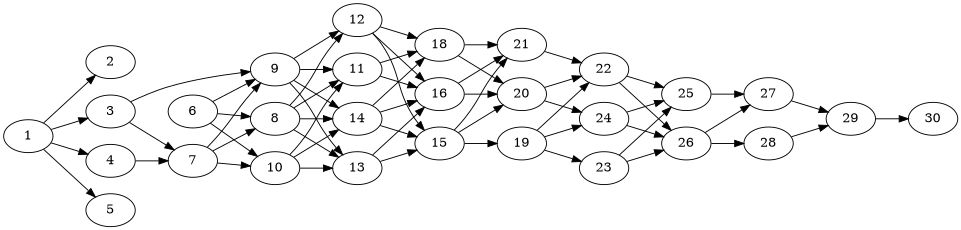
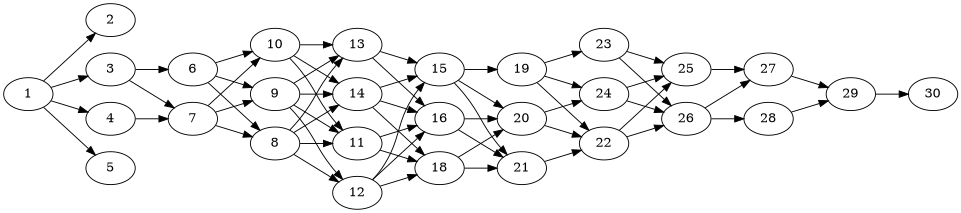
(185, 83) -> (147, 69)
